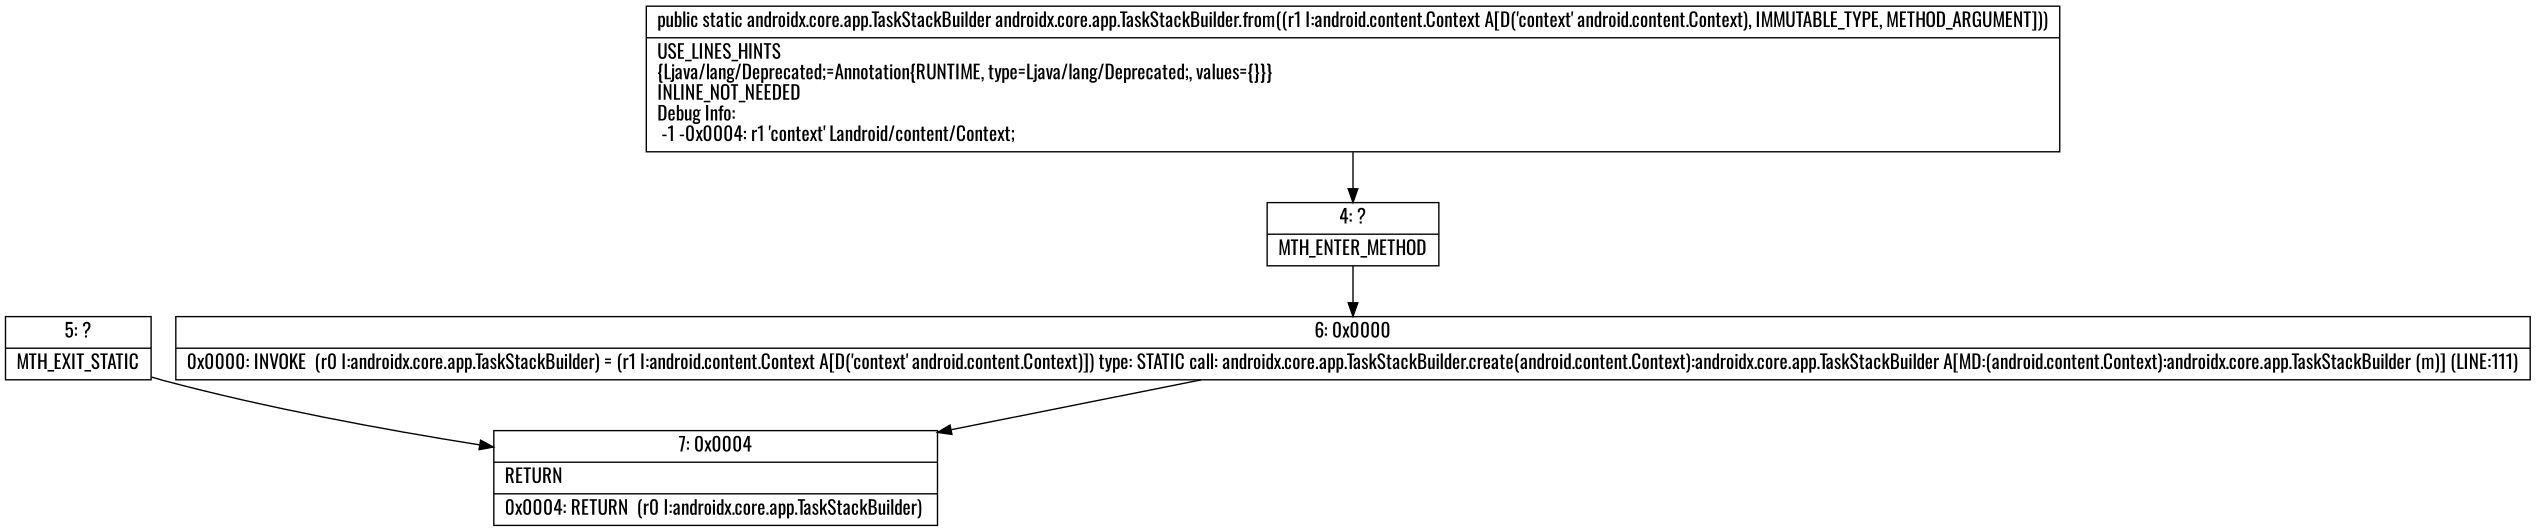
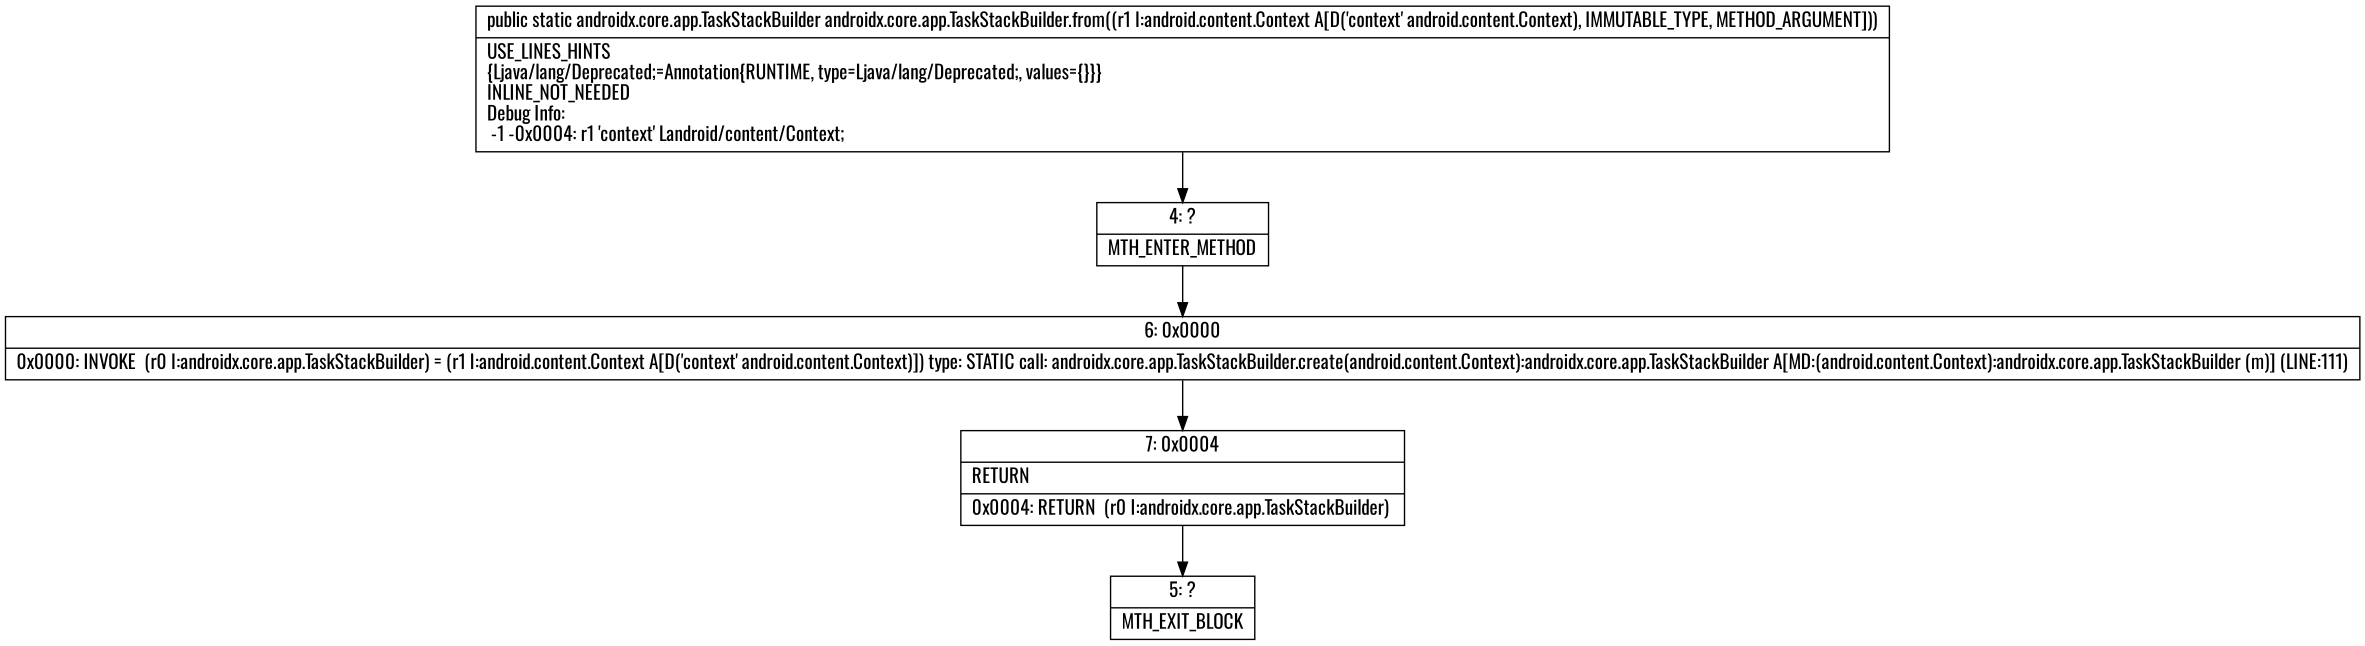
(78, 363) -> (1183, 623)
(315, 415) -> (1183, 544)
